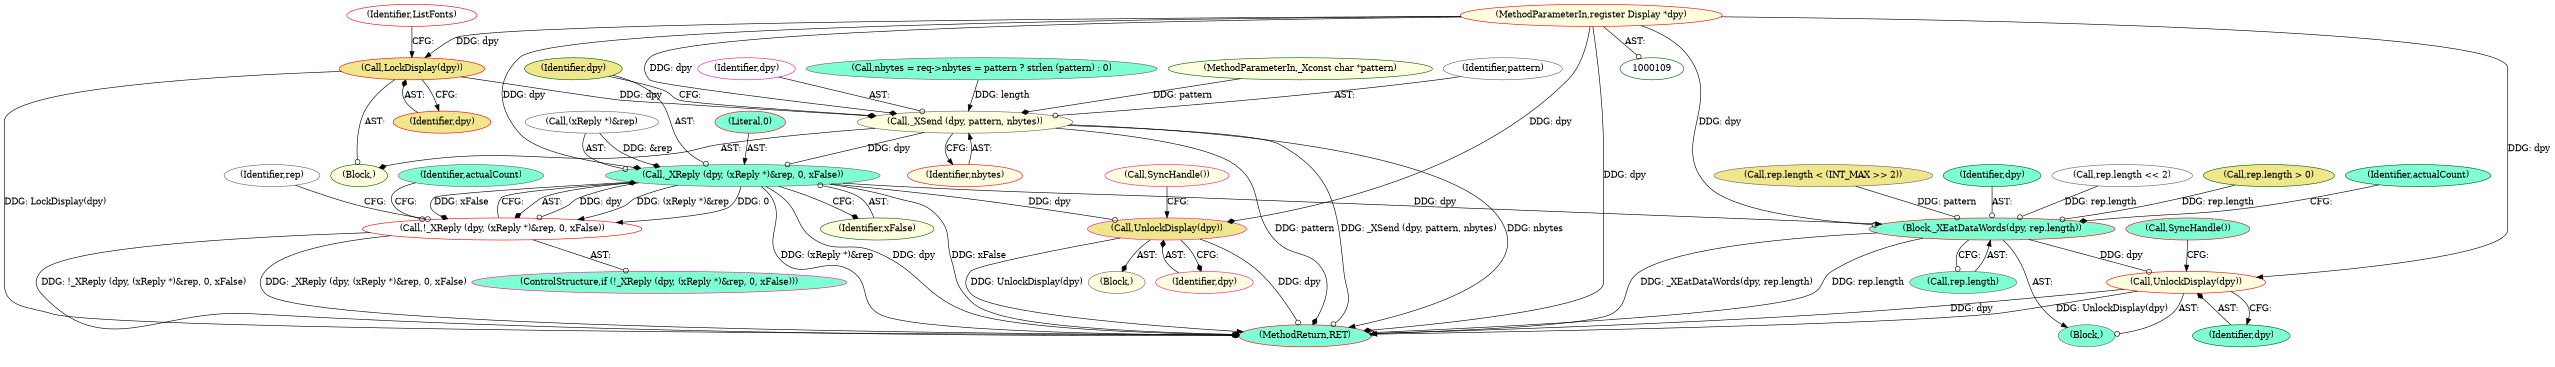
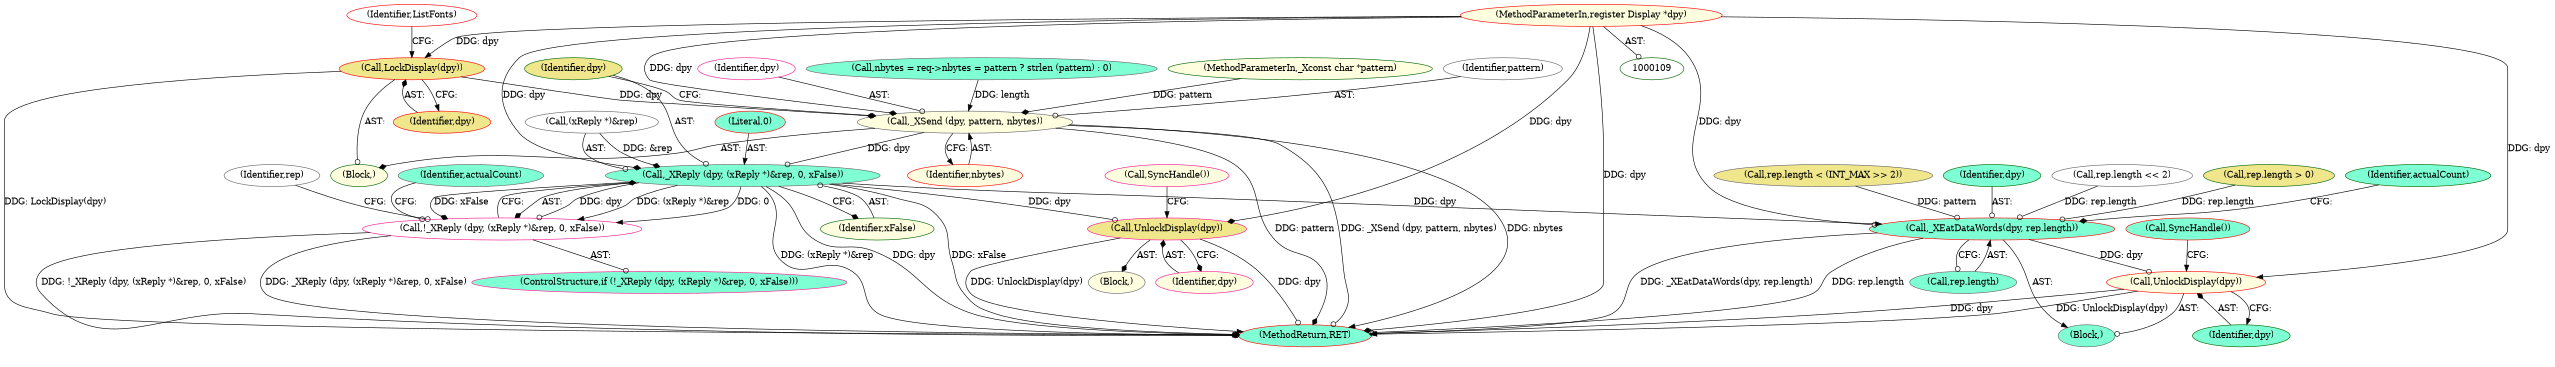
(502, 229) -> (502, 229)
(1992, 229) -> (1992, 229)
